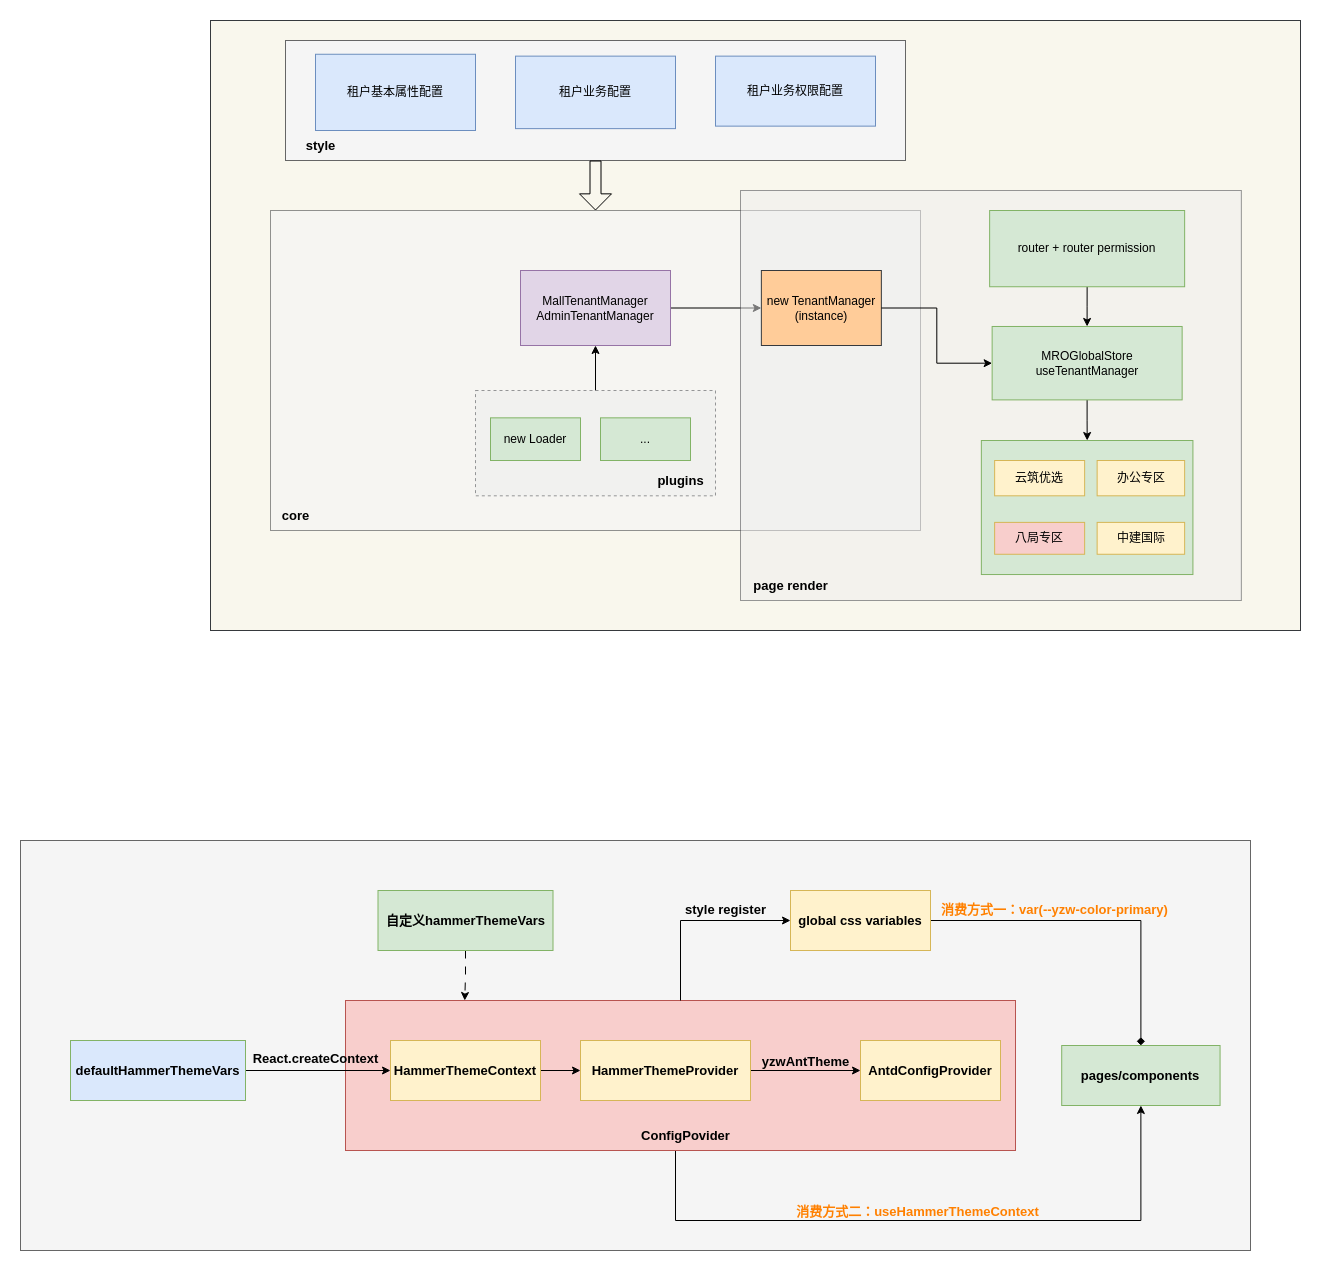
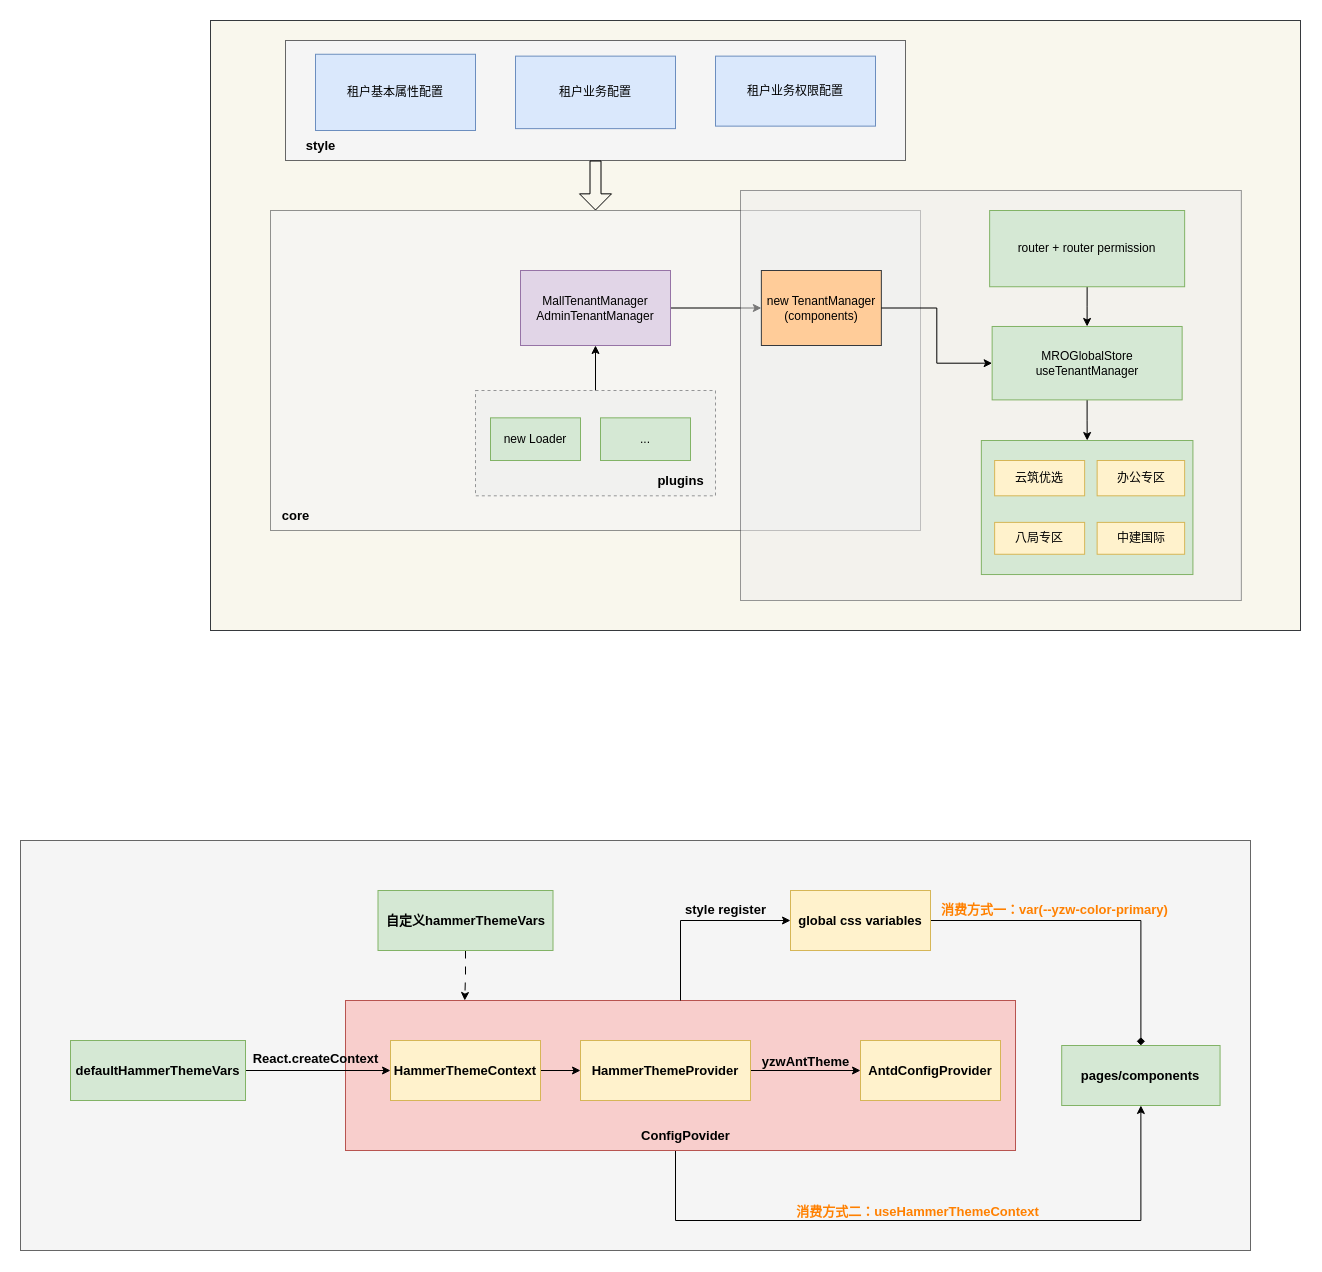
(822, 309) -> (822, 309)
(1040, 538) -> (1040, 538)
(791, 586) -> none
(158, 1071) -> (158, 1071)
